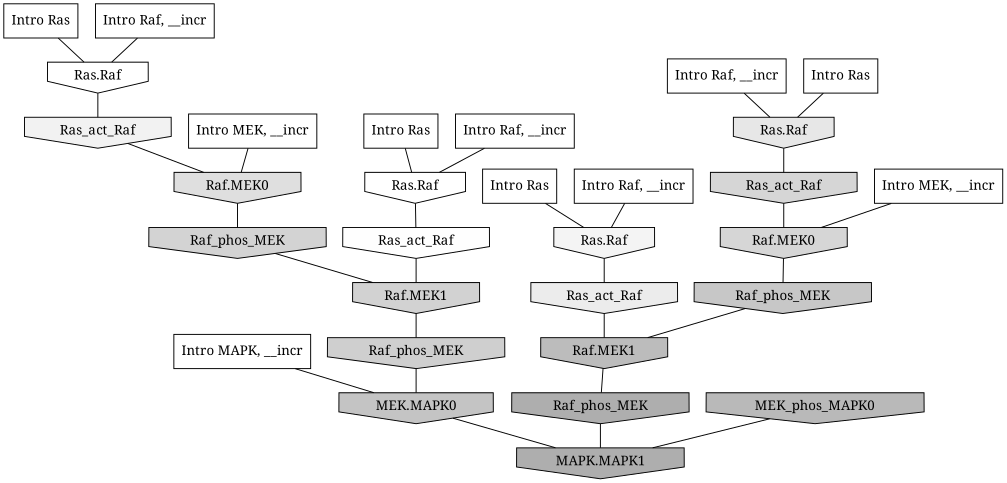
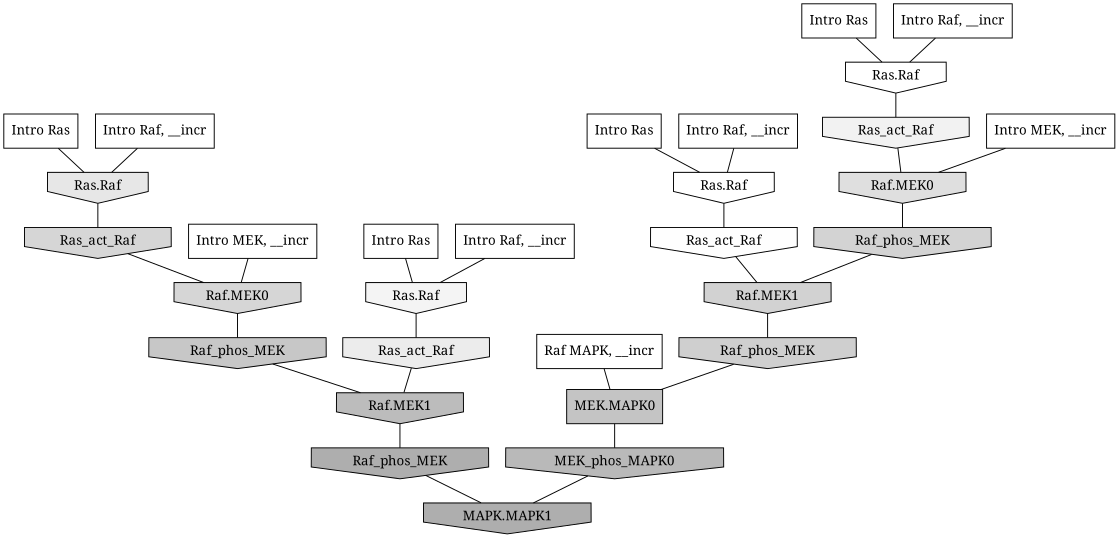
(242, 352) -> (599, 352)
(416, 407) -> (615, 407)
(504, 433) -> (615, 436)
